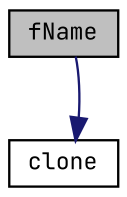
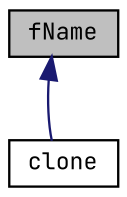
(79, 87) -> (48, 110)
